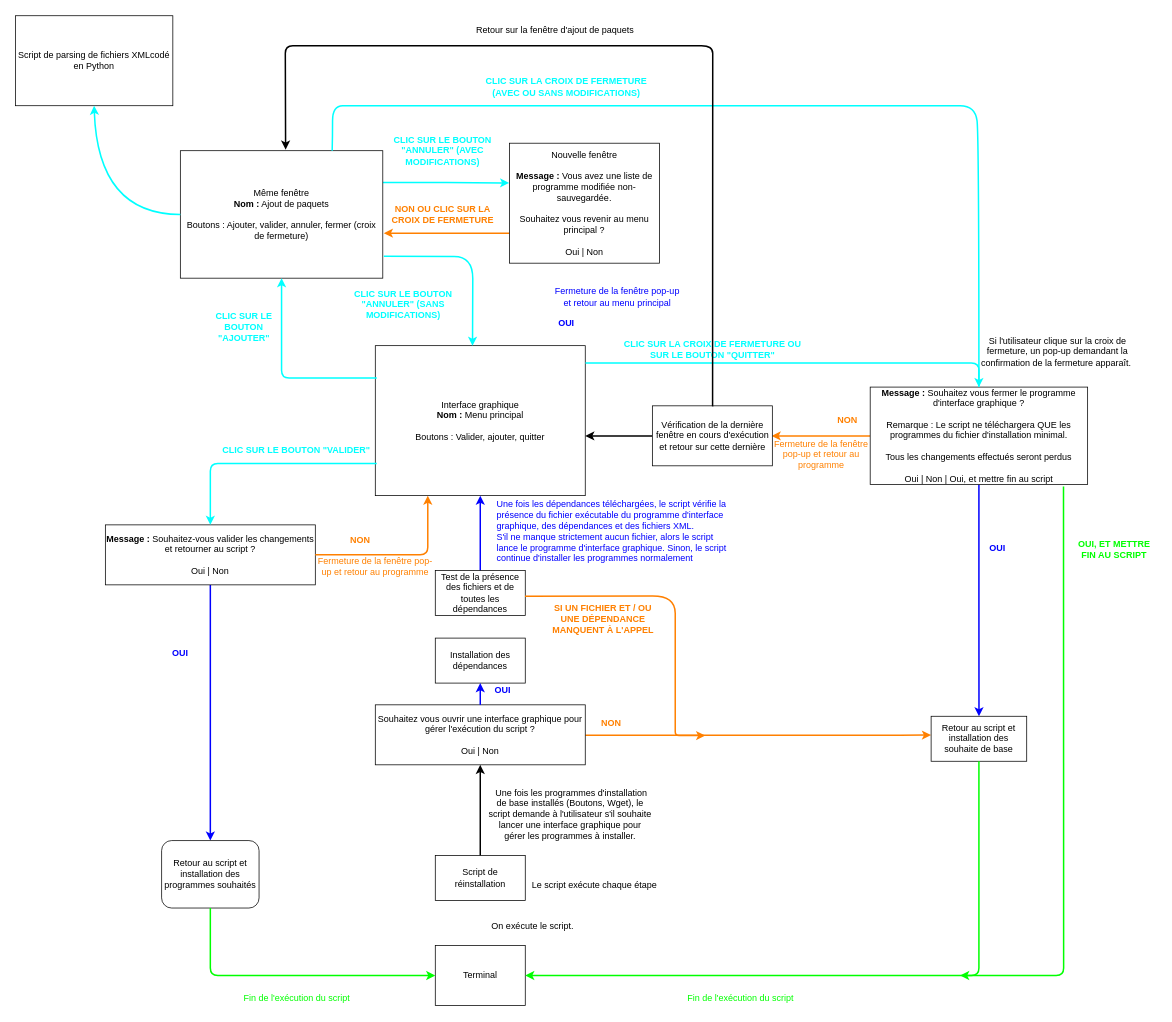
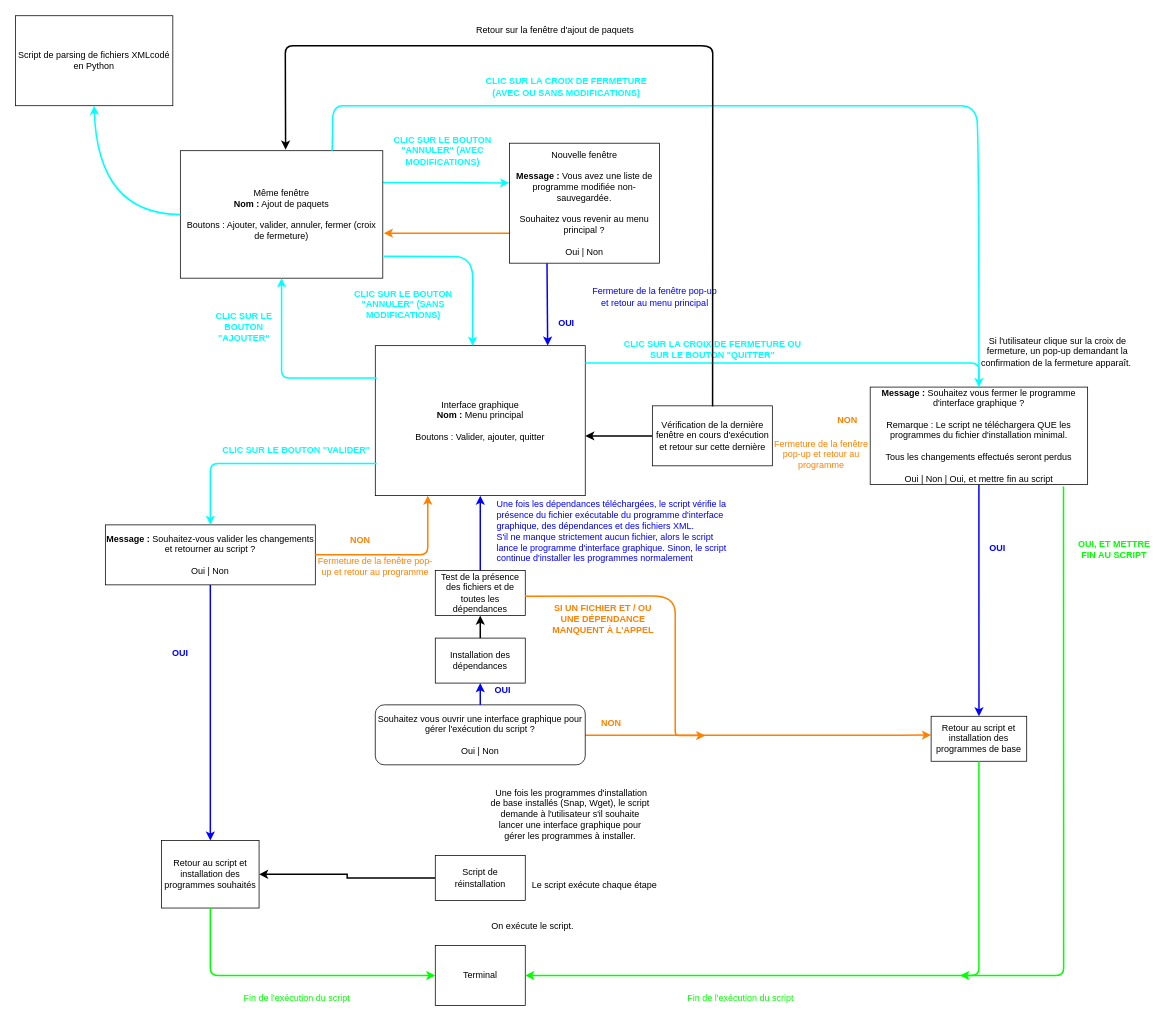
(443, 214) -> none
(617, 297) -> (655, 297)
none -> (547, 301)
(824, 436) -> none
none -> (480, 623)
(480, 735) -> (480, 735)
(979, 738) -> (979, 738)
(480, 813) -> (349, 878)
(570, 814) -> (570, 814)
(210, 874) -> (210, 874)
